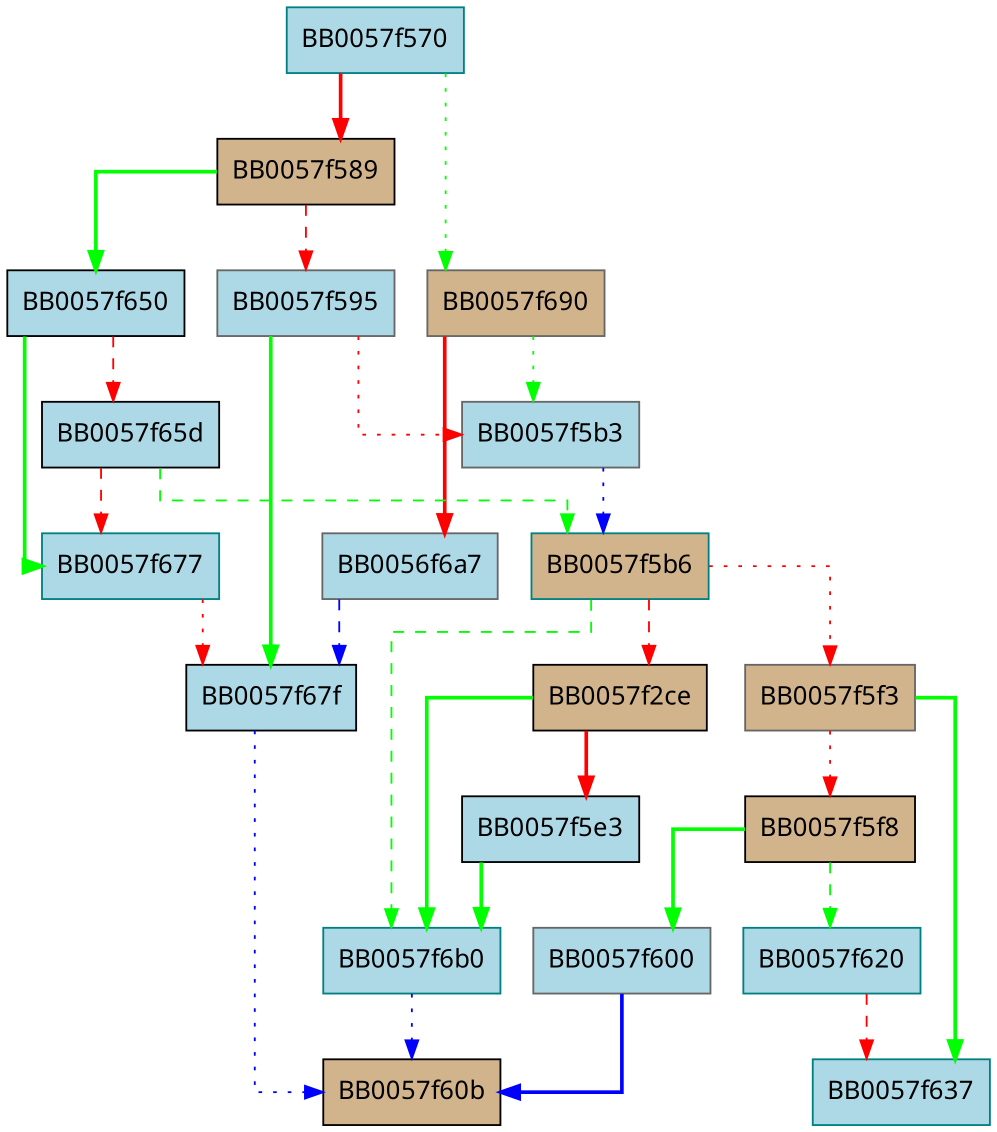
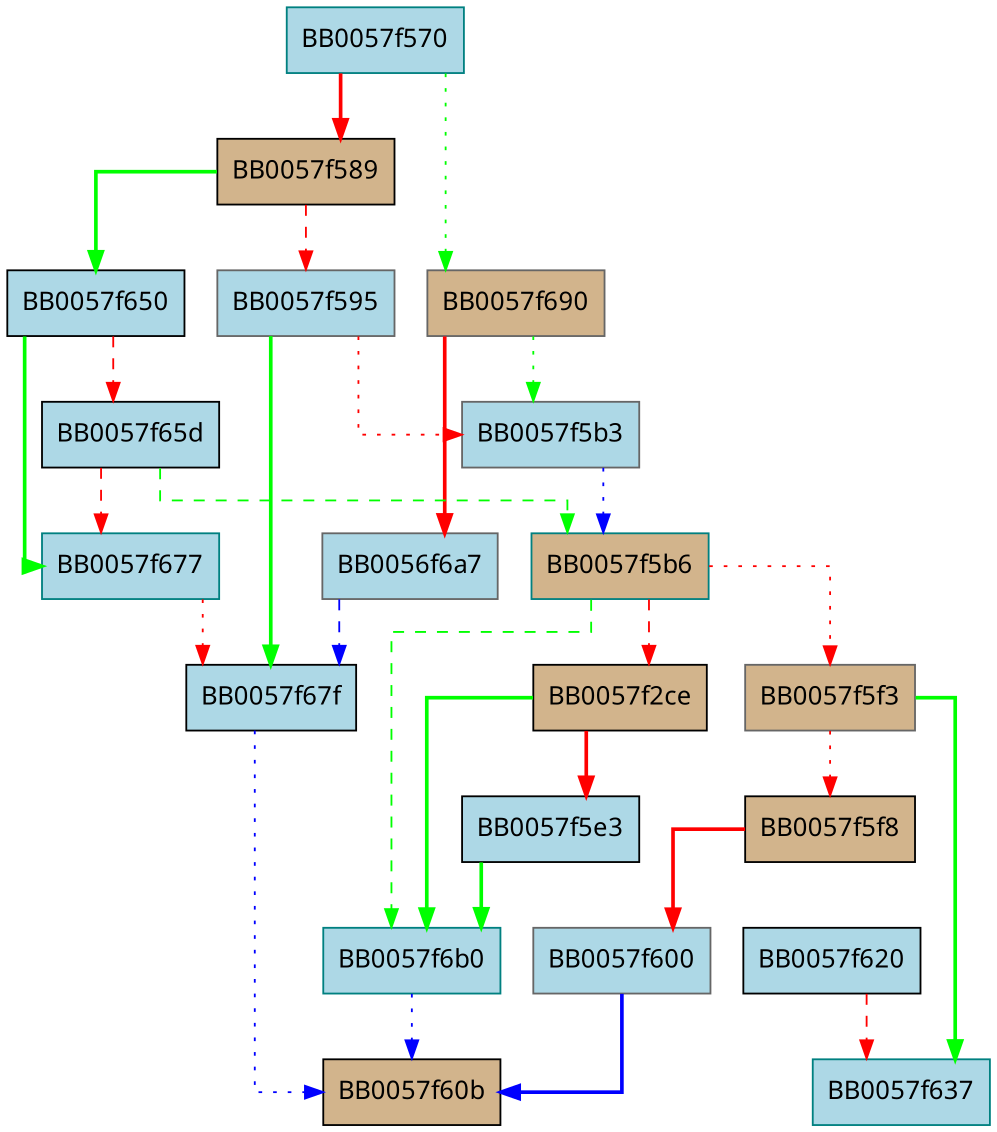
(673, 833) -> (673, 833)
(830, 886) -> none
(832, 961) -> (832, 961)
